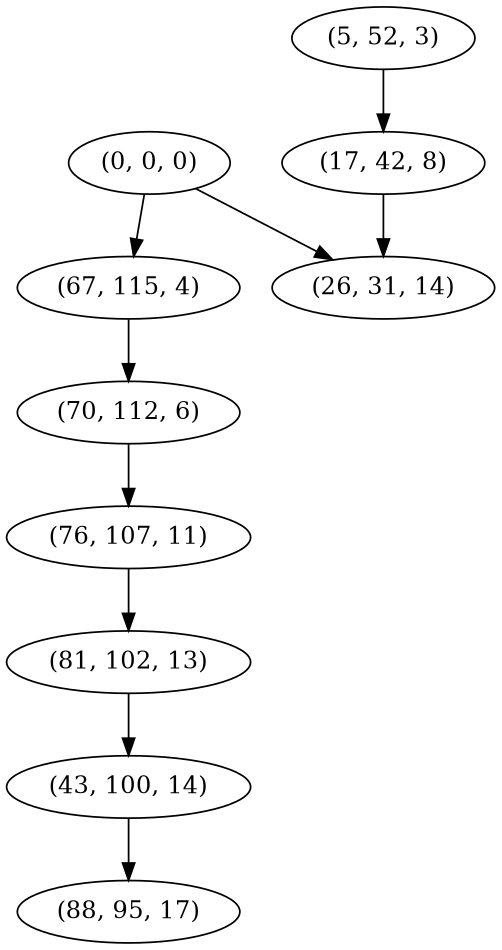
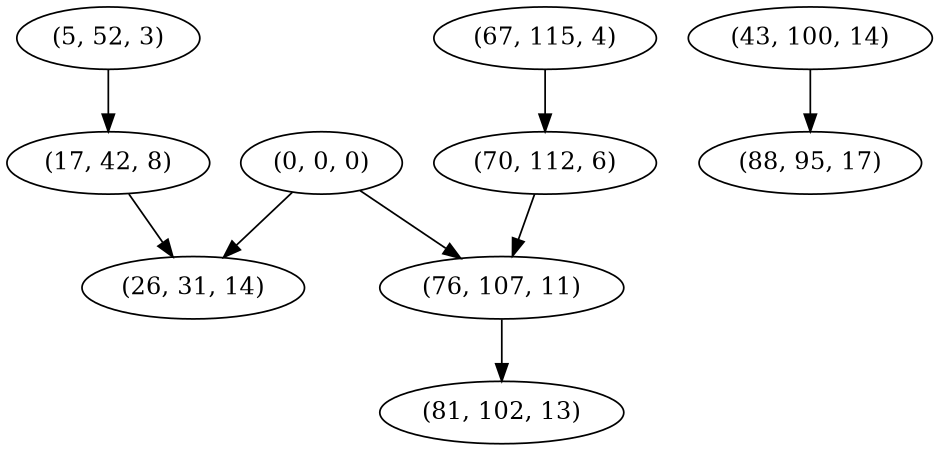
(140, 217) -> (403, 220)
(129, 716) -> none
